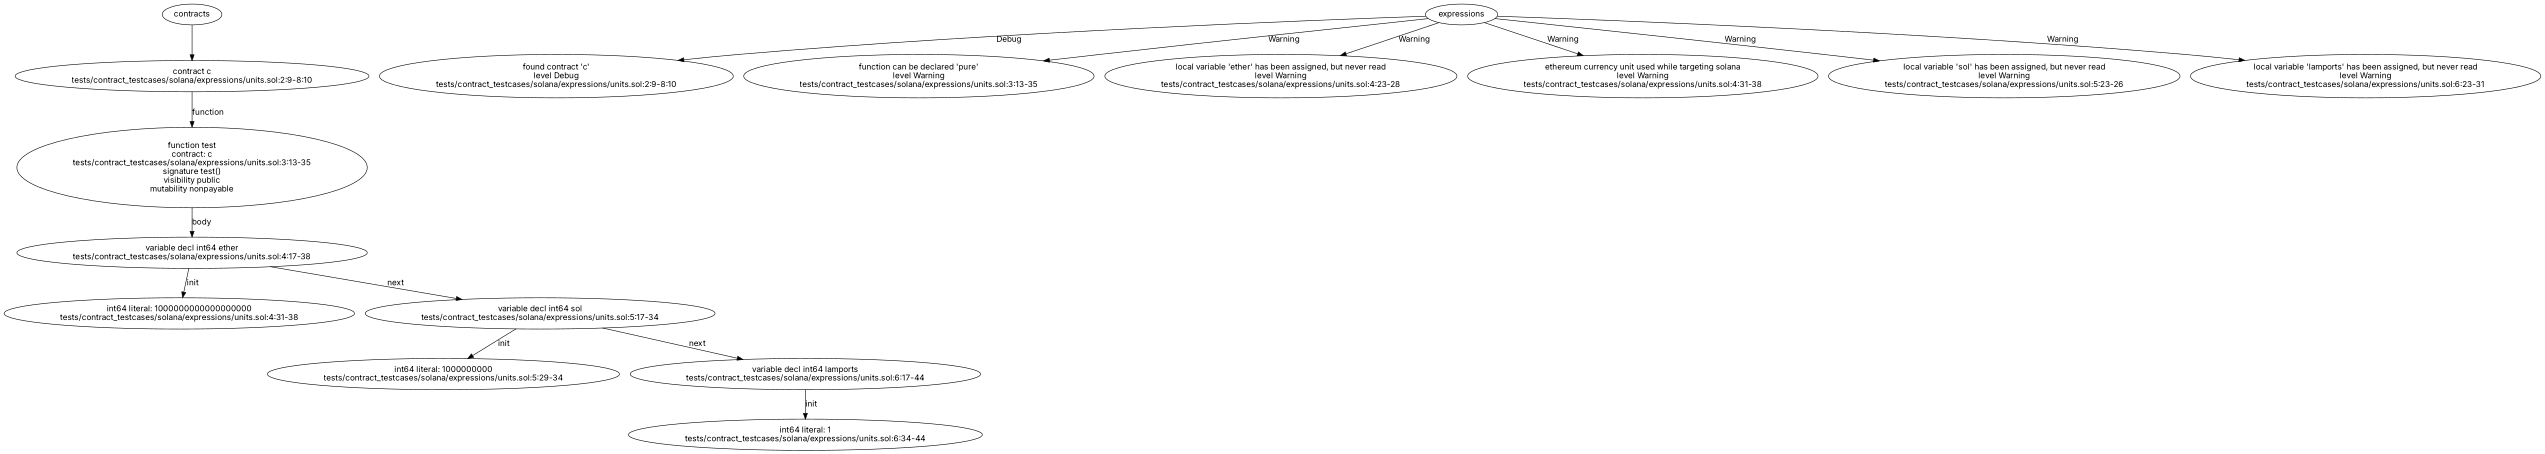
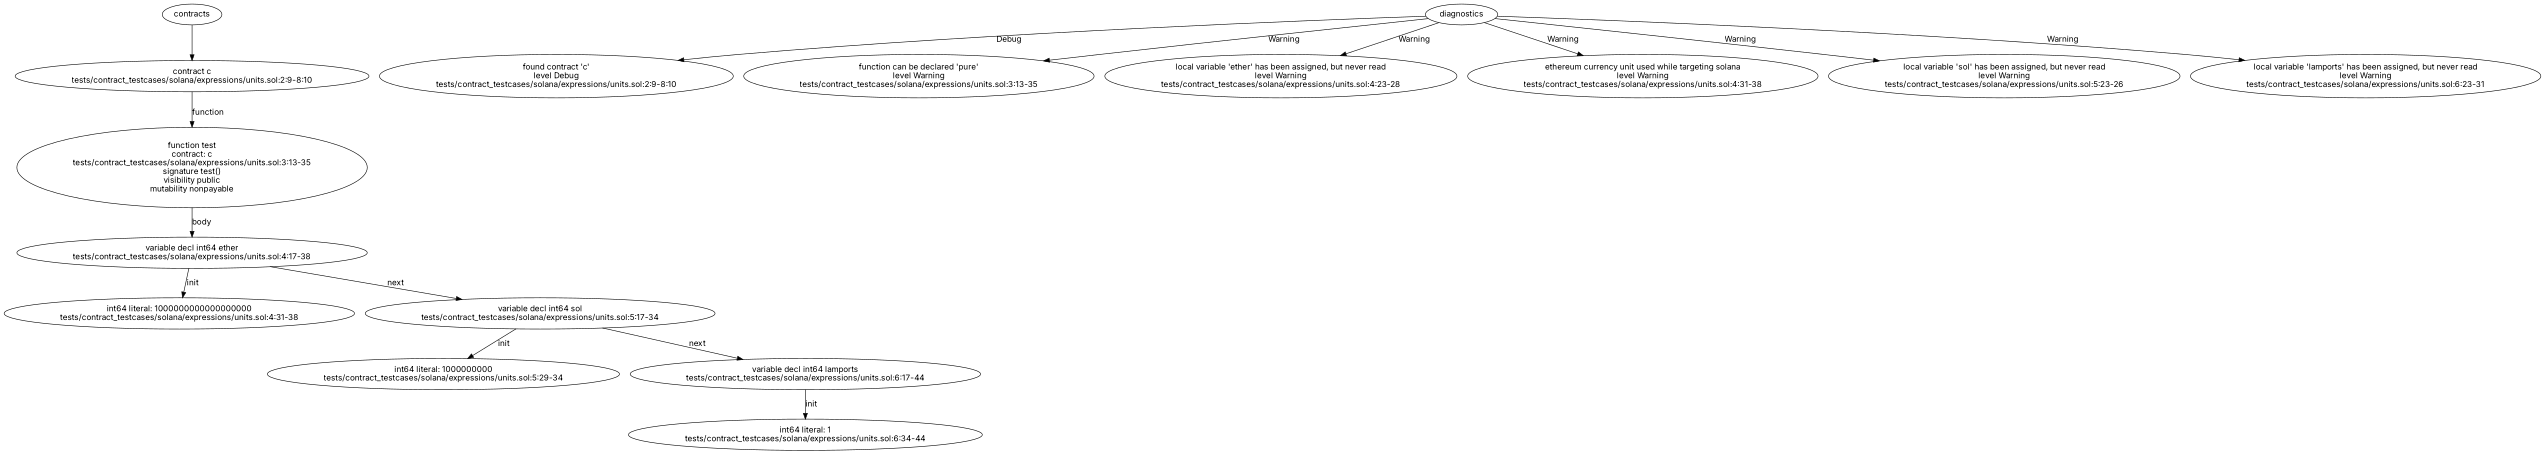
(1462, 14) -> (1462, 14)
